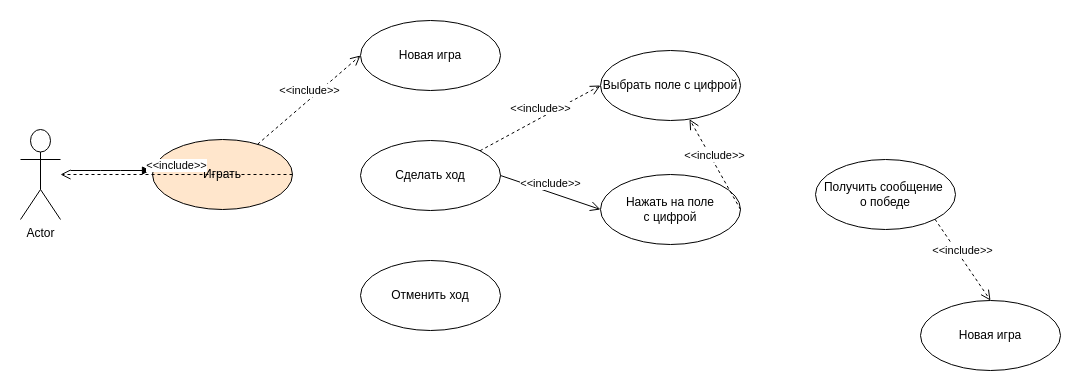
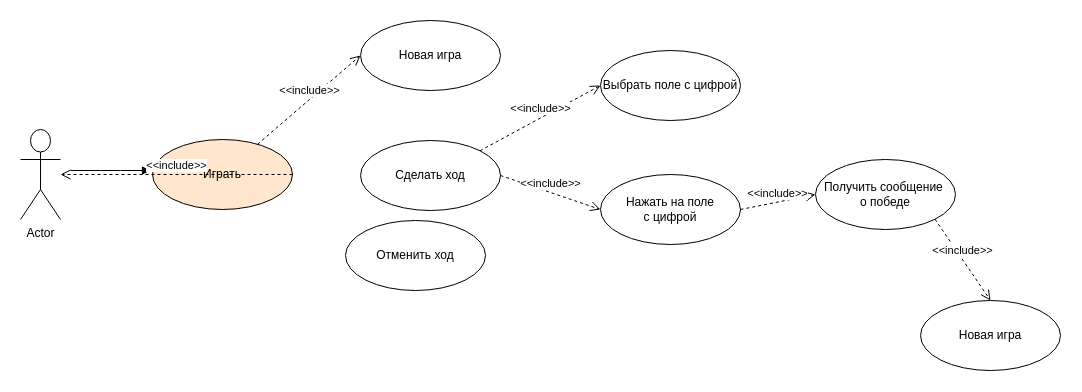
(716, 166) -> (763, 205)
(570, 199) -> (570, 199)
(431, 296) -> (416, 256)
